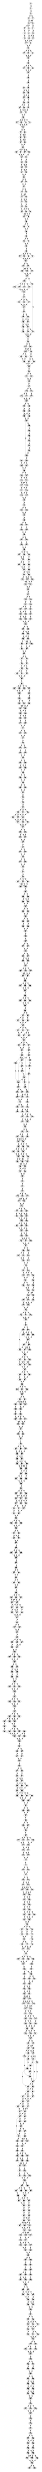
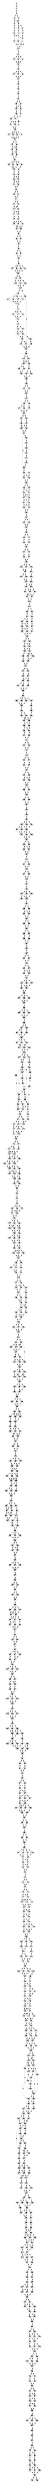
(29, 45) -> (20, 47)
(28, 90) -> (18, 96)
(20, 110) -> (17, 126)
